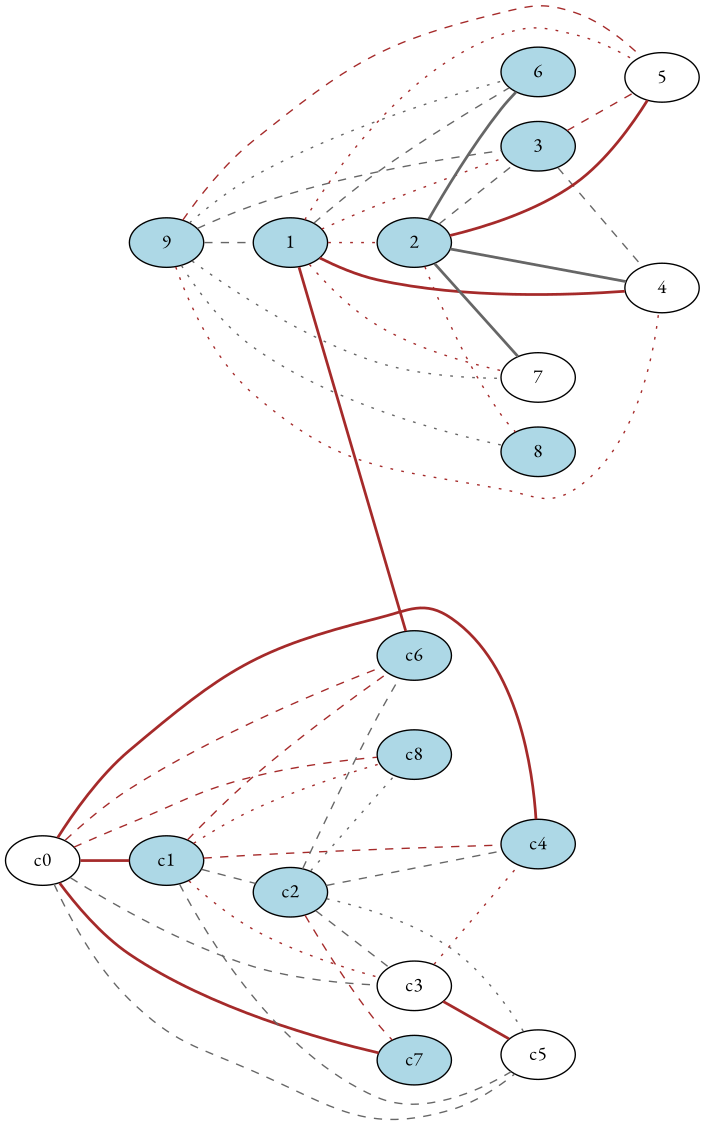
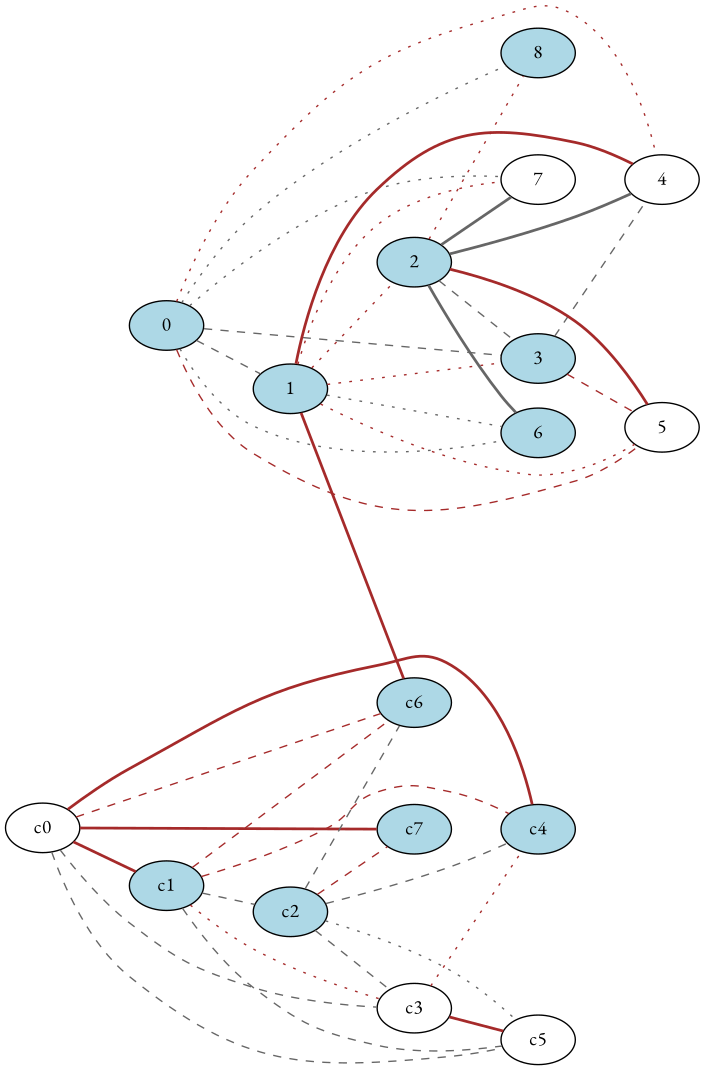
(408, 151) -> (415, 411)
(167, 243) -> (167, 325)
(414, 755) -> none
